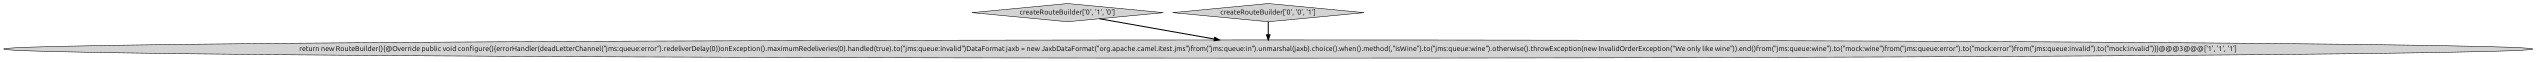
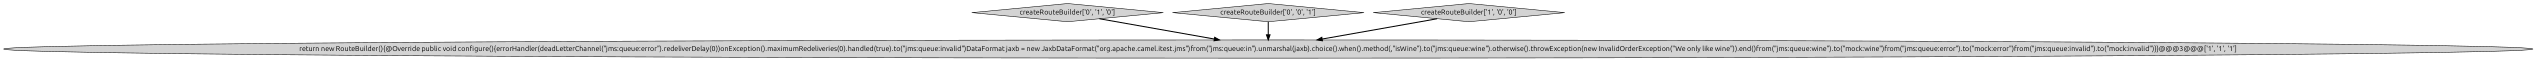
none -> (1469, 13)
